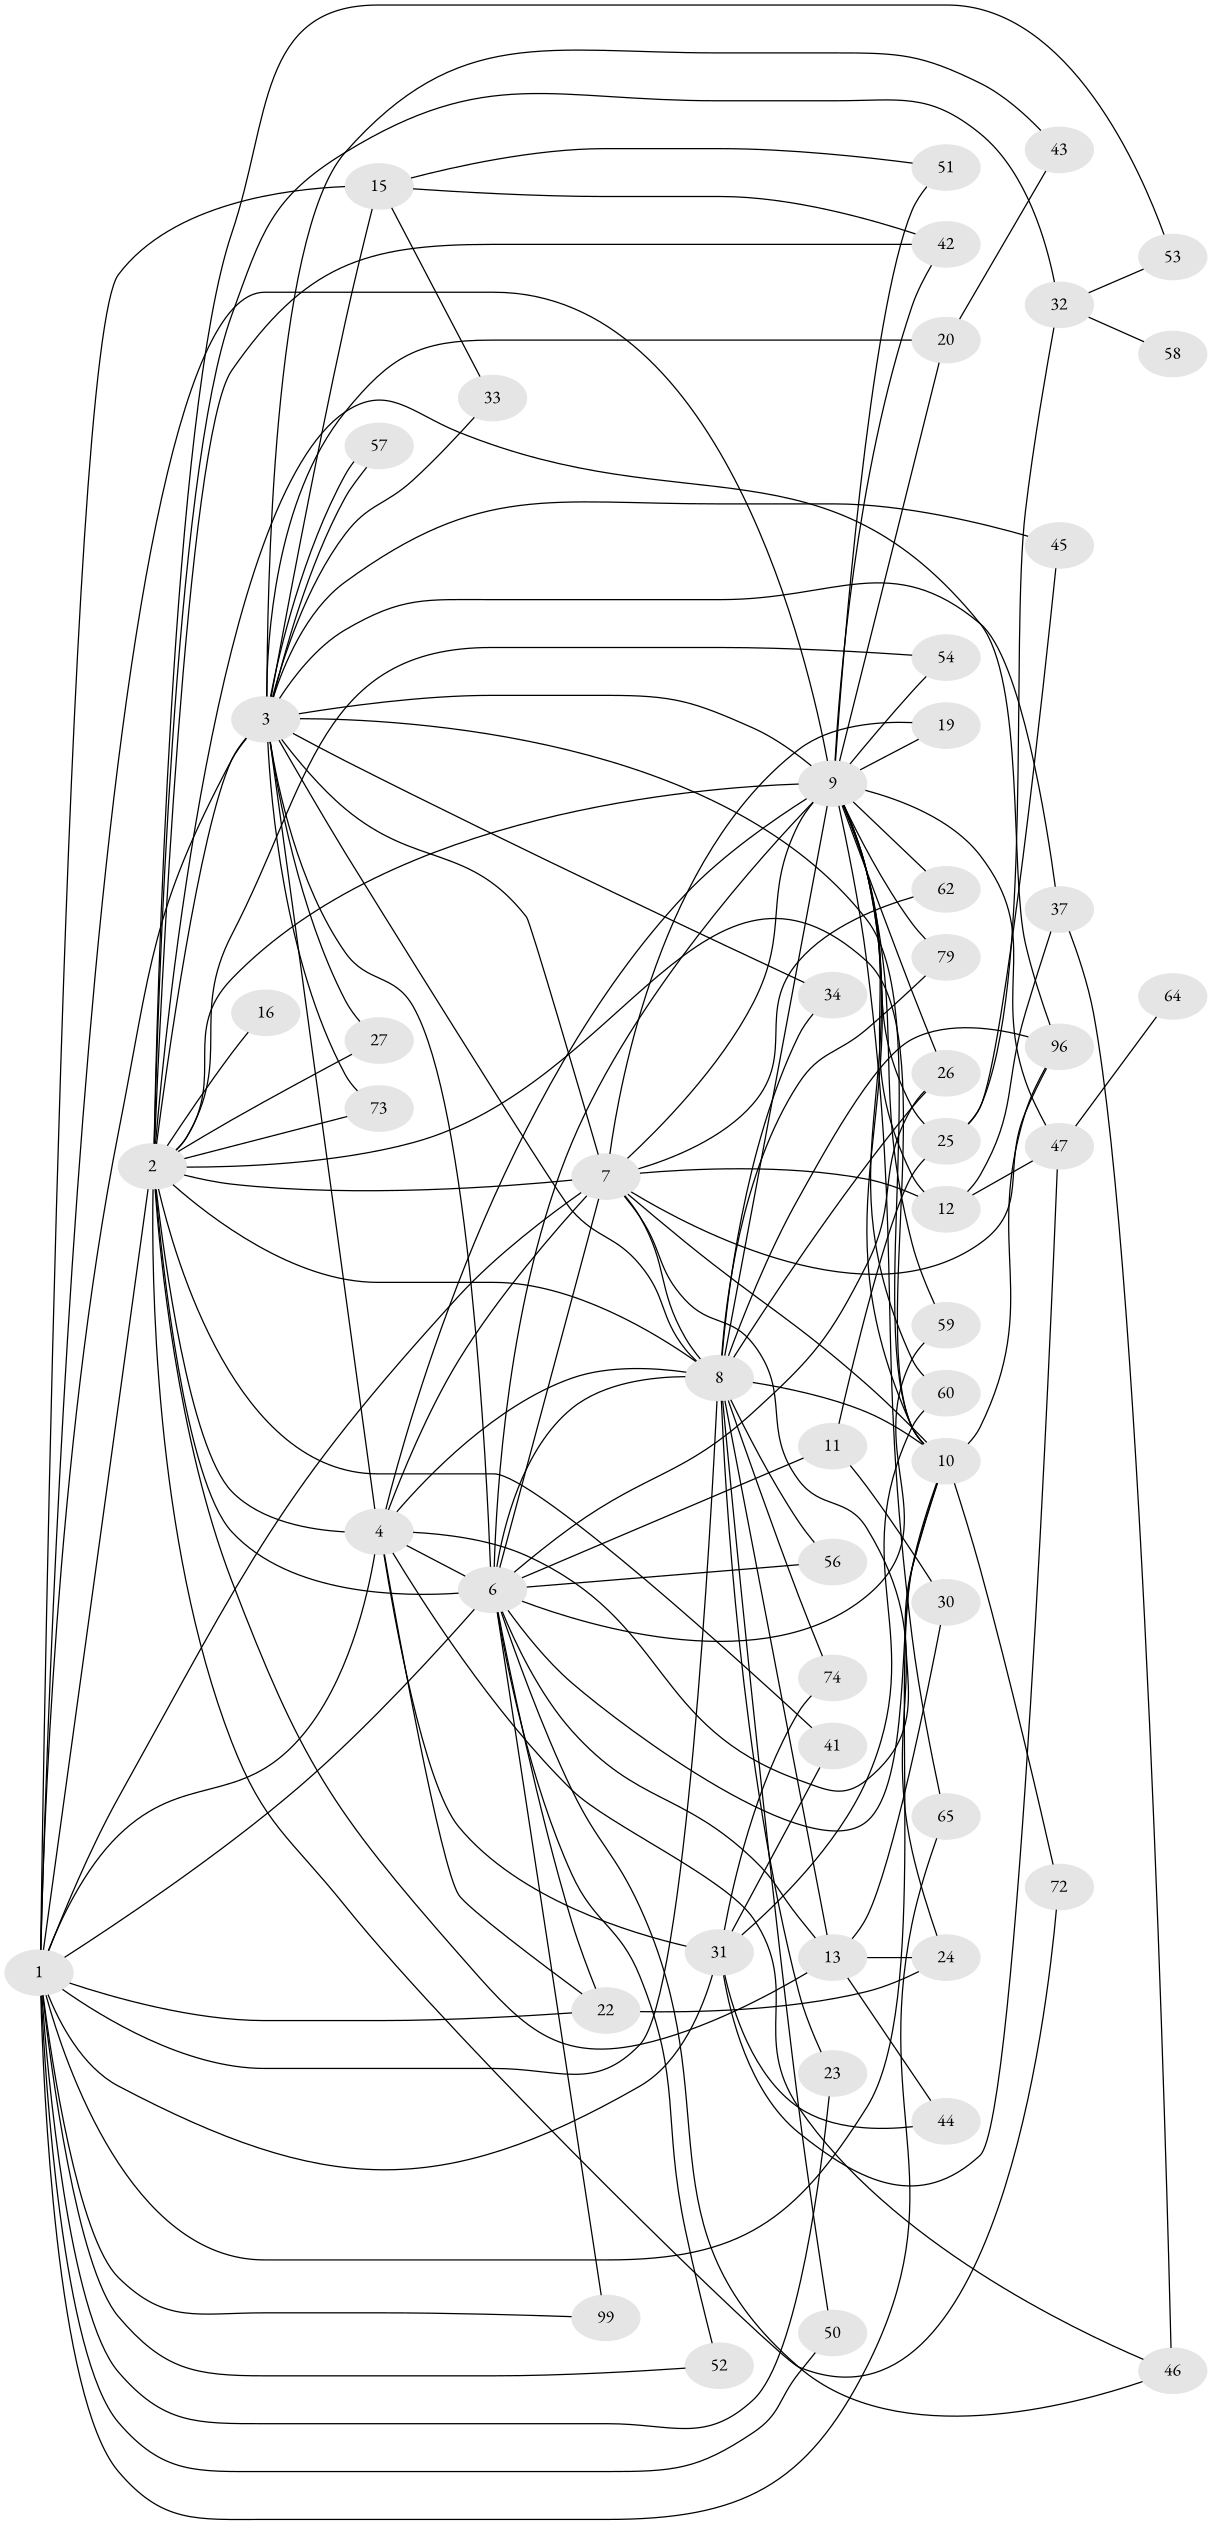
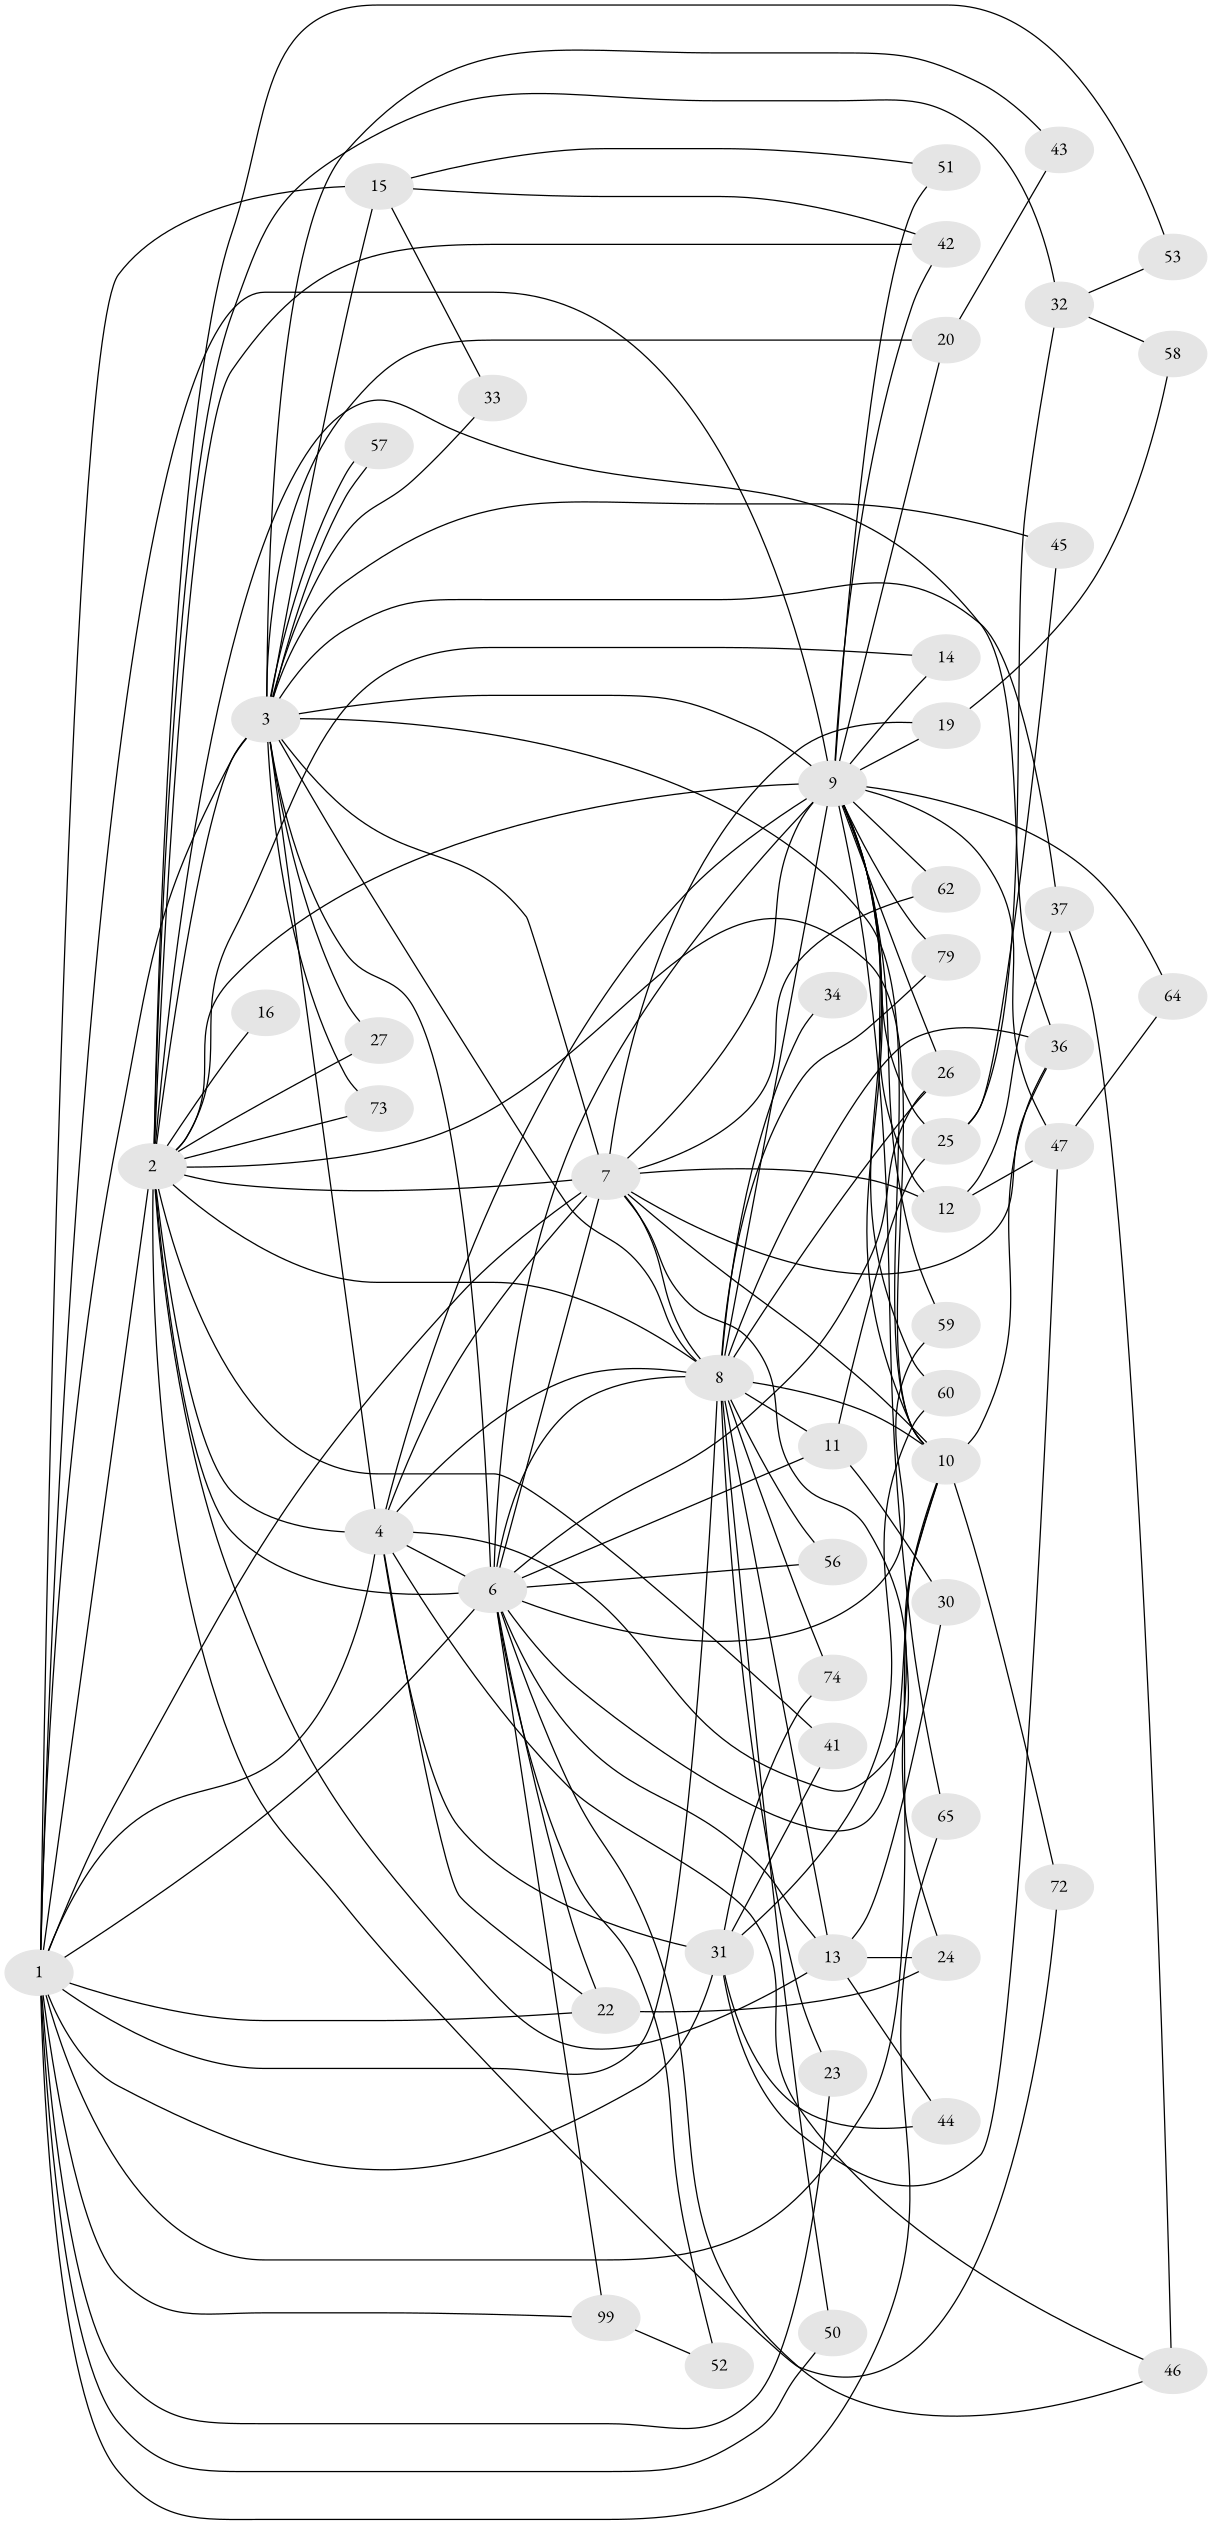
none -> (1103, 563)
(946, 658) -> (946, 658)
none -> (1034, 835)
(547, 861) -> none
(1059, 1047) -> (1059, 1047)
none -> (785, 1418)
(226, 2375) -> (663, 2342)
